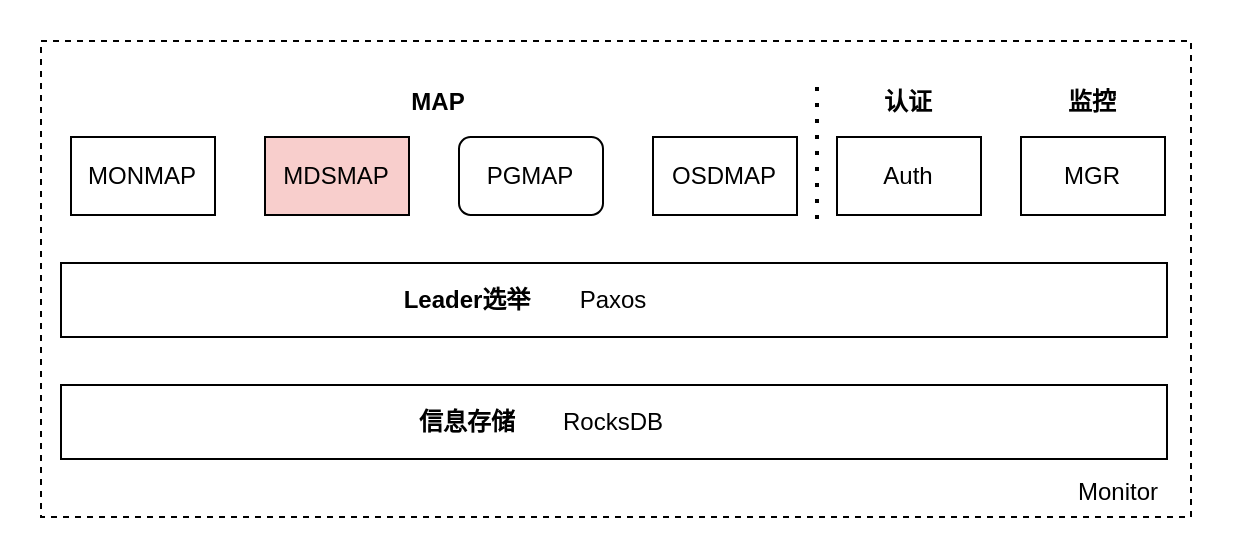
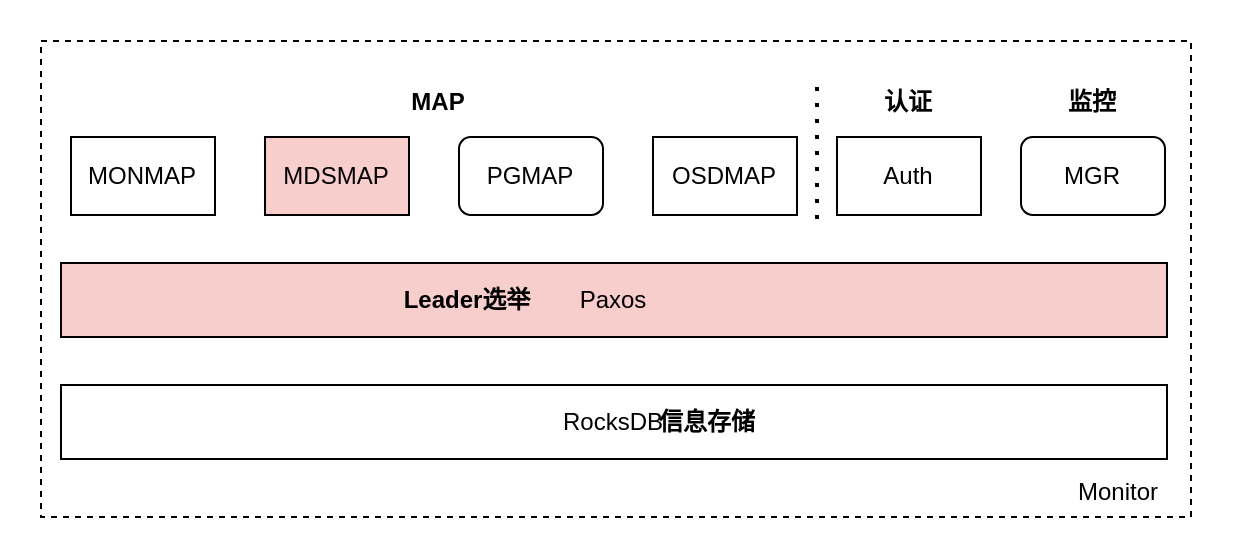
(1093, 176) -> (1093, 176)
(614, 300) -> (614, 300)
(467, 422) -> (707, 422)
